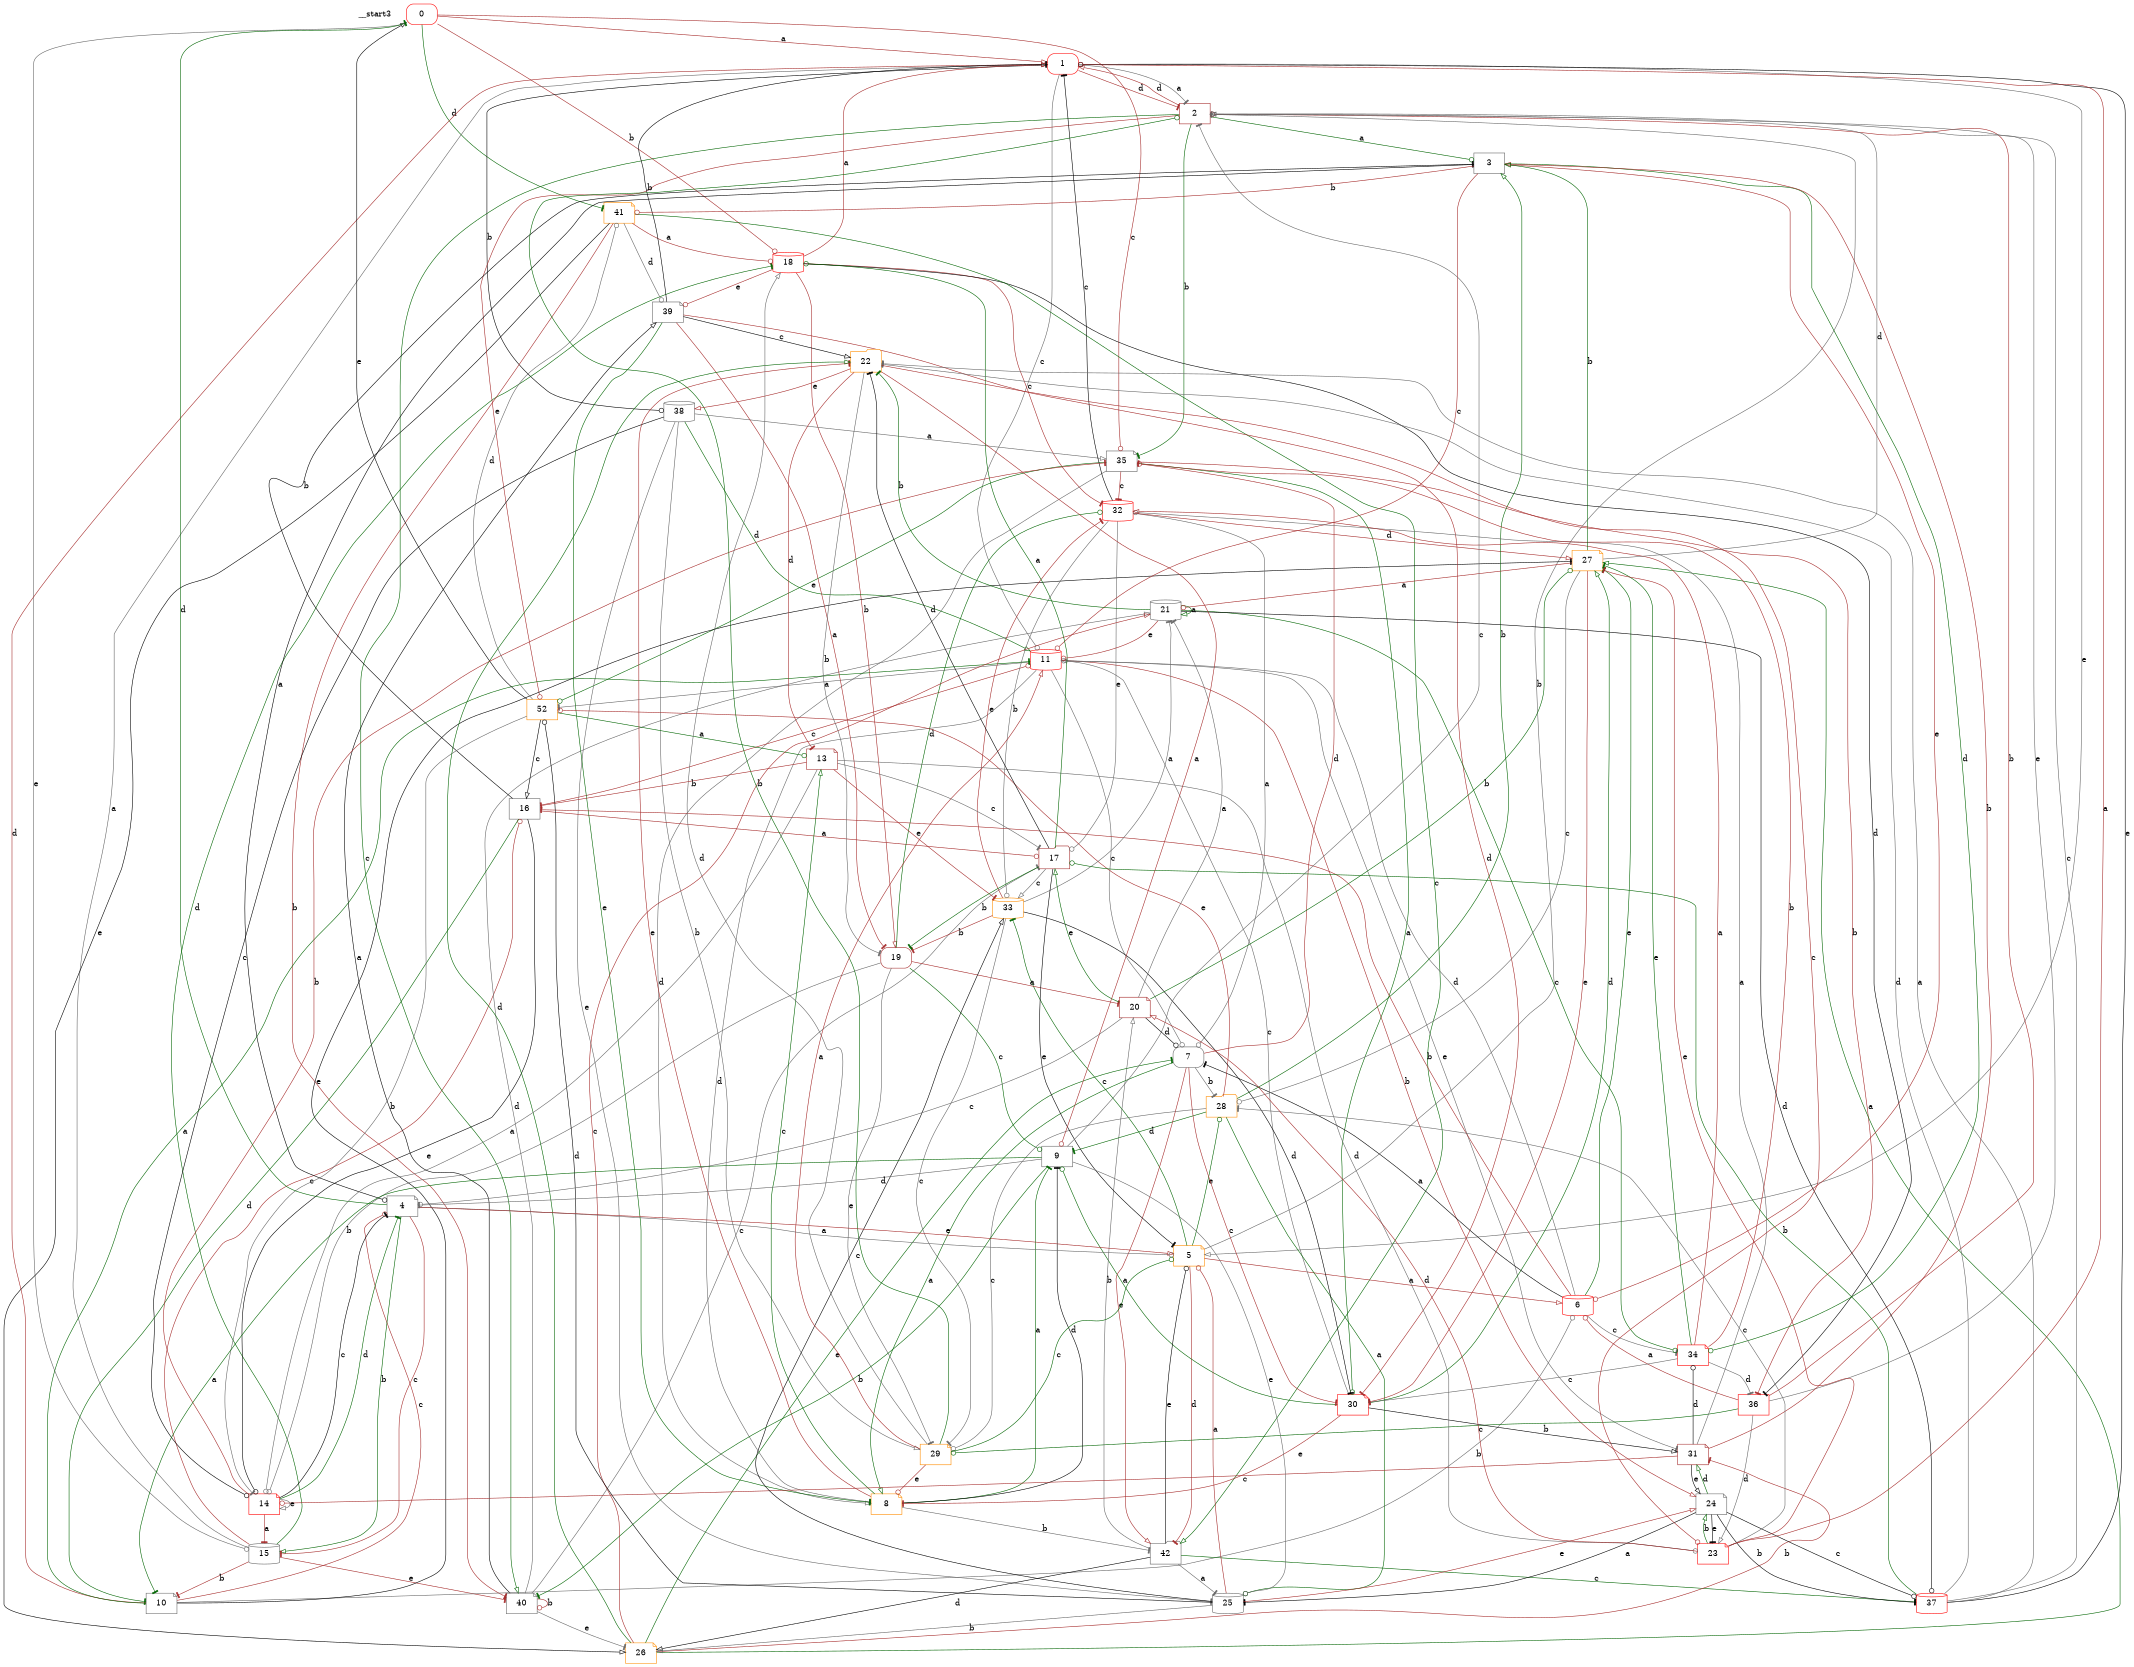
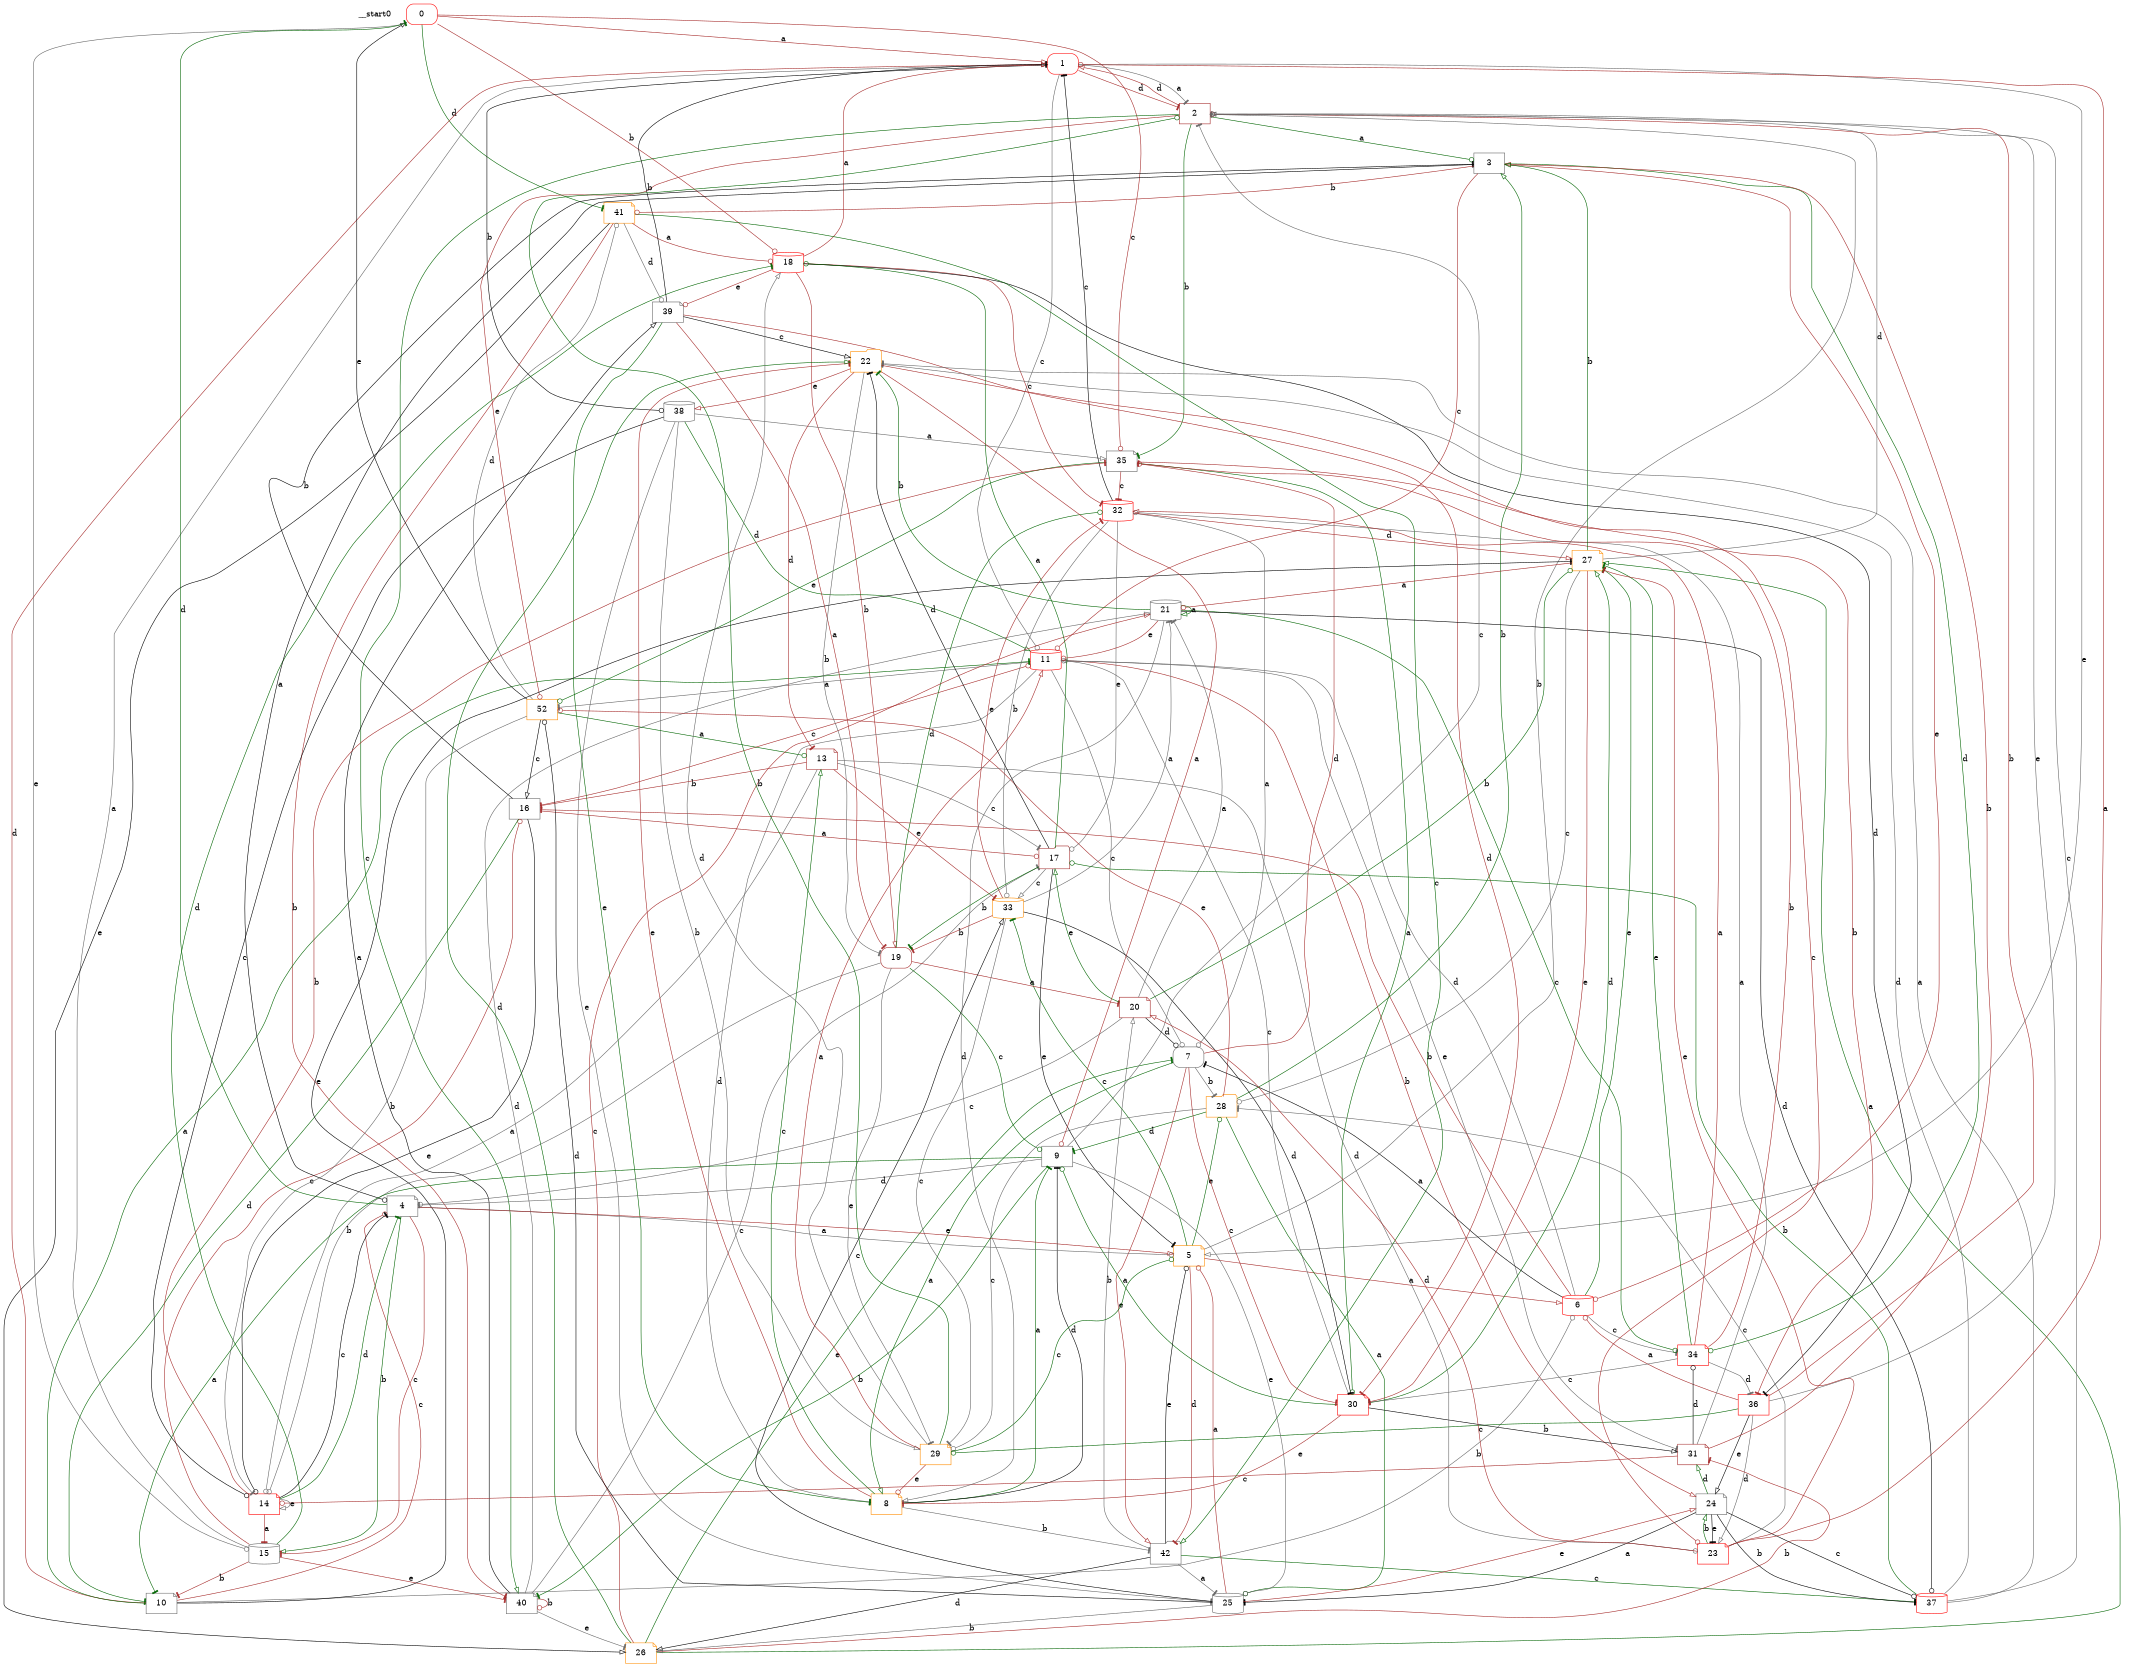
(375, 14) -> (375, 14)
(2125, 387) -> none
(658, 944) -> (961, 1056)
(1692, 1477) -> (1734, 1452)
